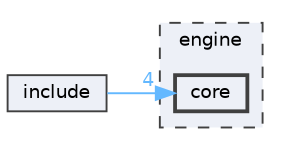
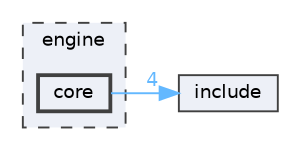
(131, 93) -> (138, 93)
